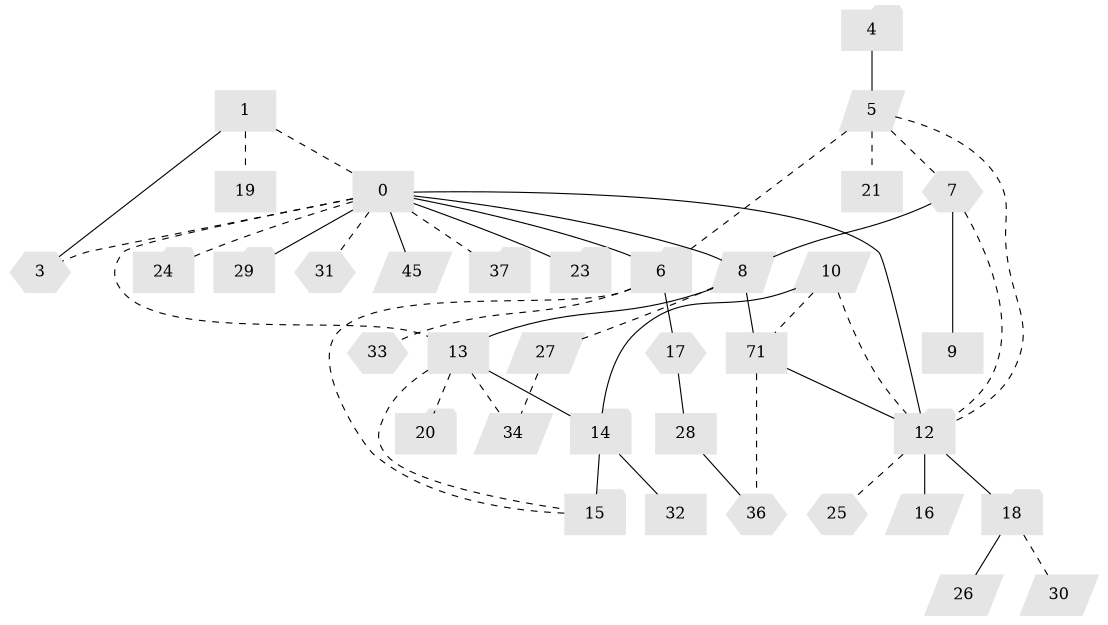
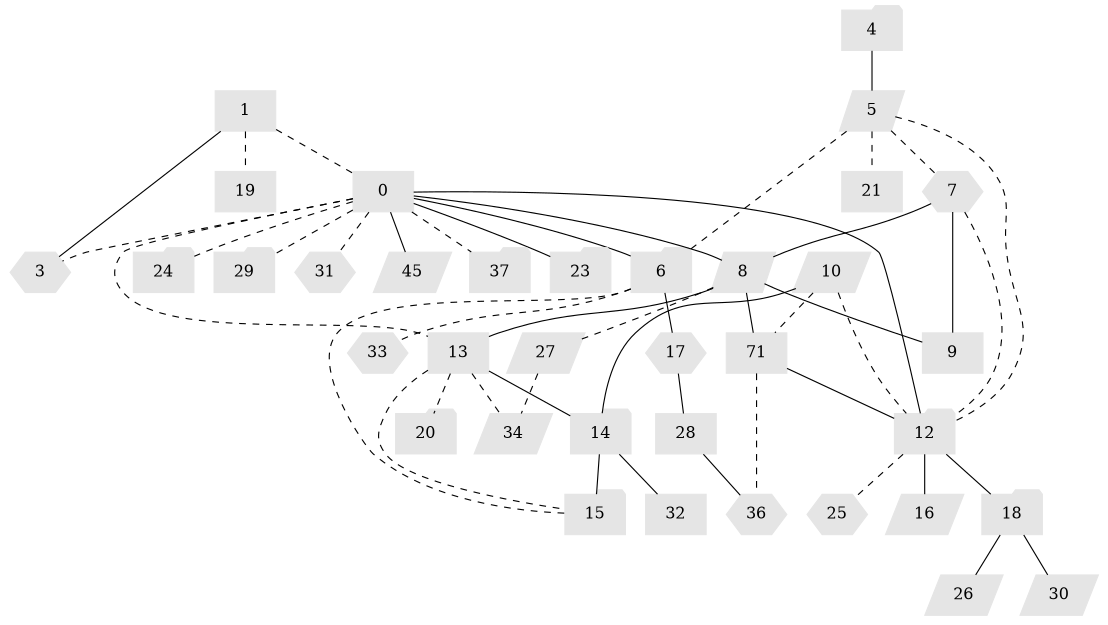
(314, 232) -> (314, 232)
none -> (839, 313)
(1036, 555) -> (1036, 555)
